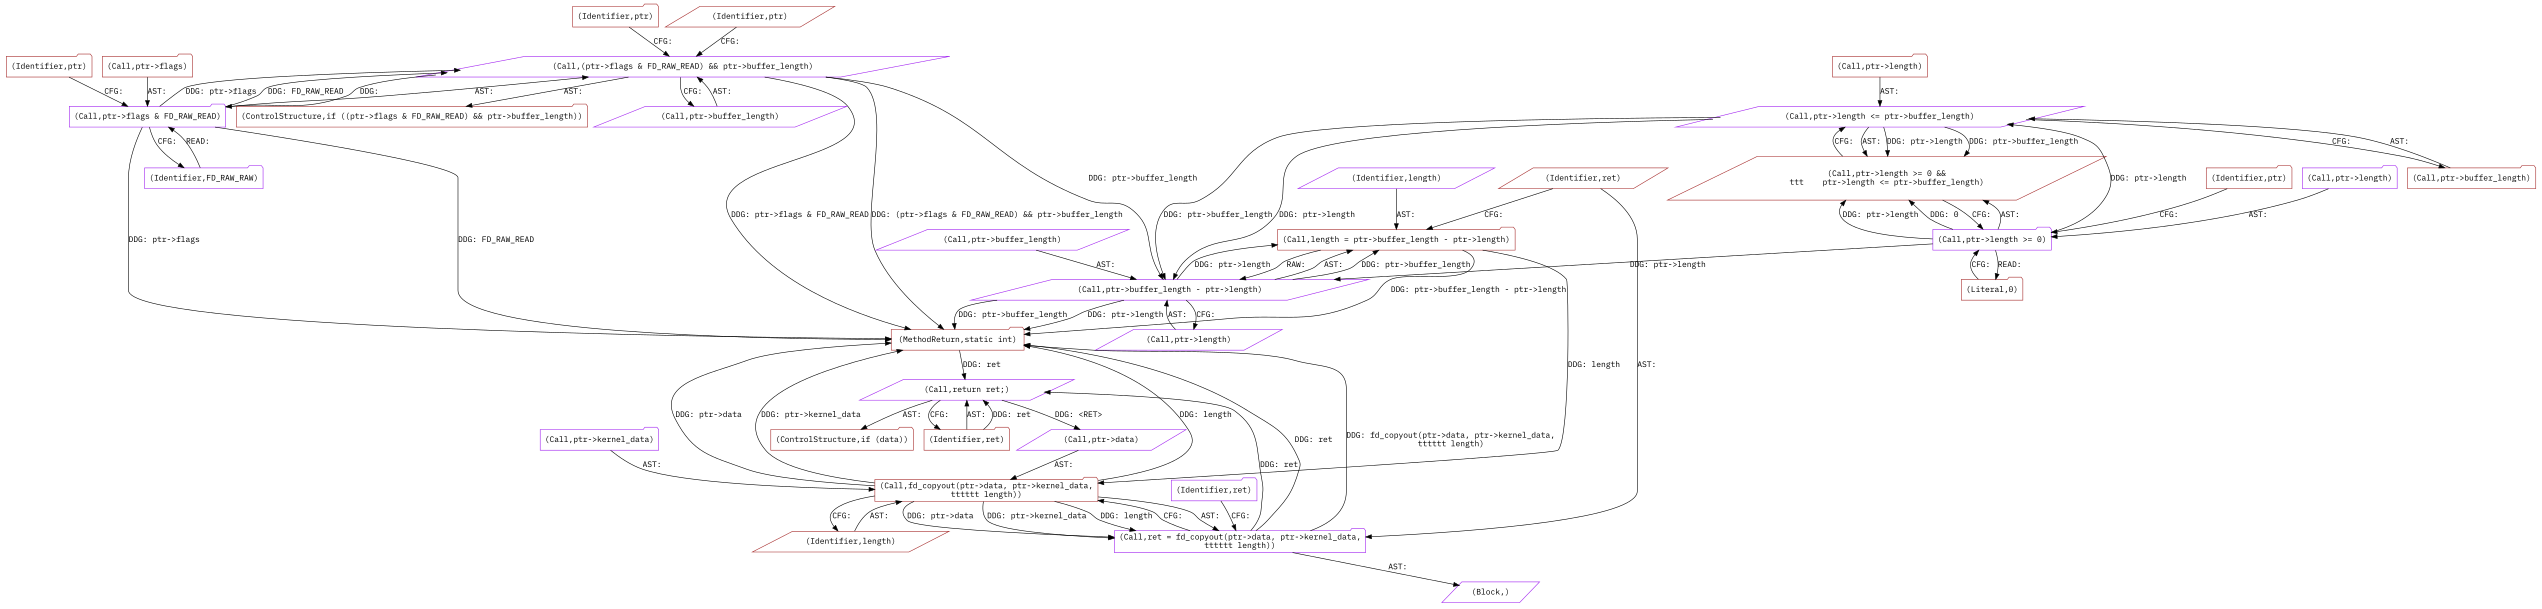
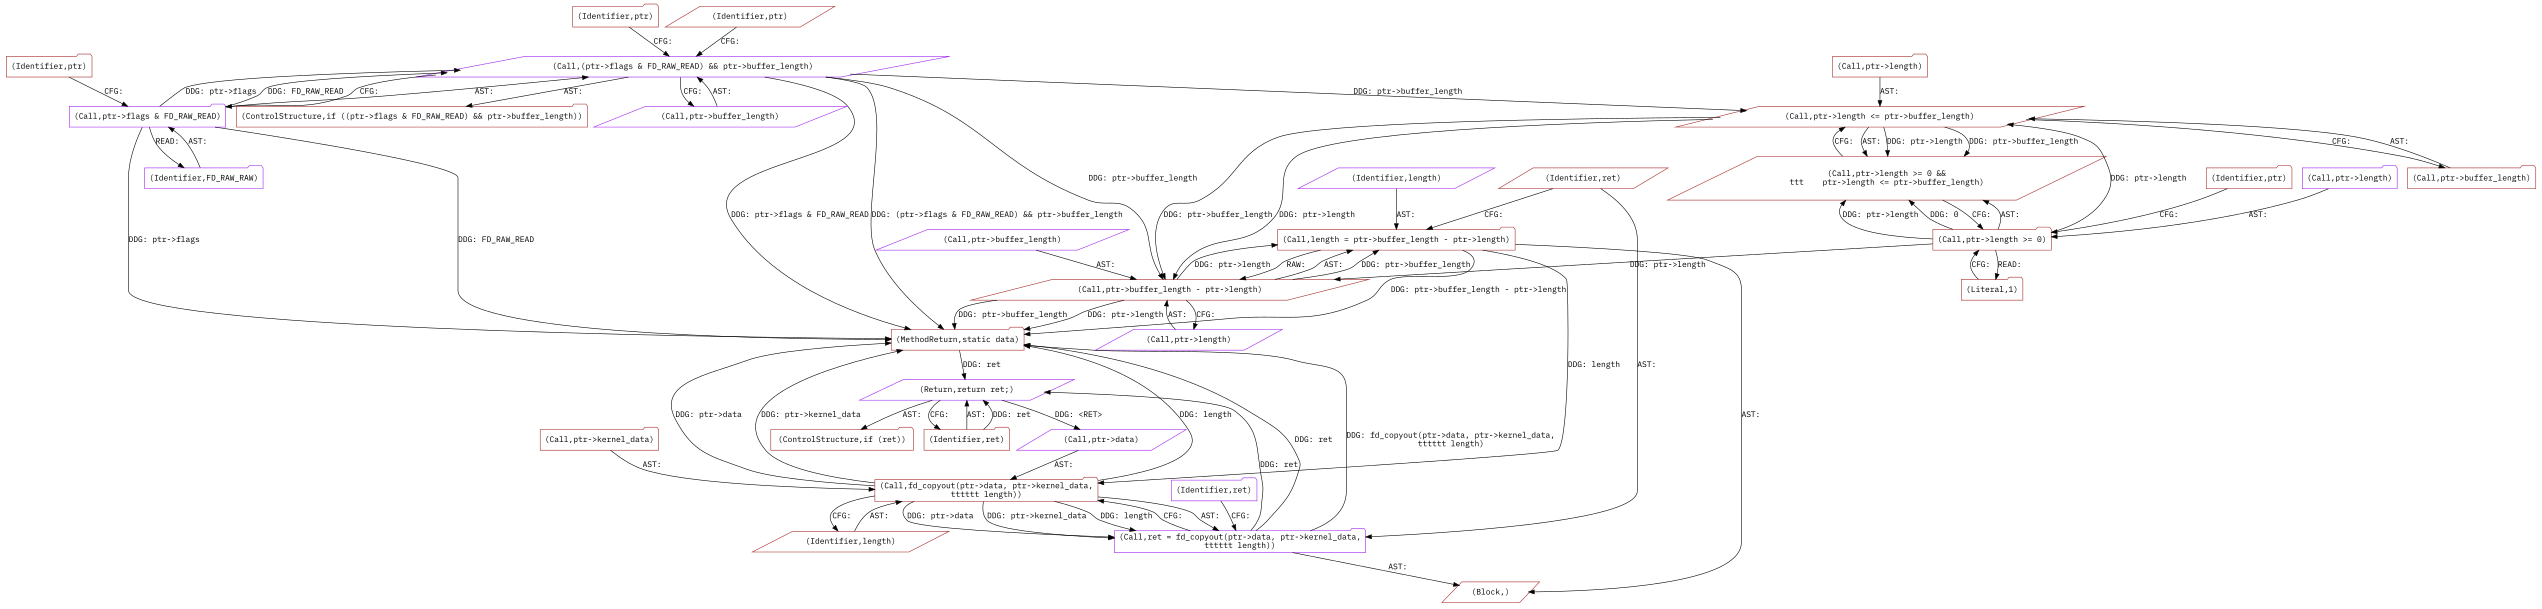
(147, 67) -> none
(372, 92) -> (372, 92)
none -> (1295, 92)
(1880, 117) -> (1880, 117)
(170, 142) -> (170, 142)
(200, 142) -> (200, 142)
(1992, 240) -> (1992, 240)
(1170, 290) -> (1170, 290)
(1992, 290) -> (1992, 290)
(958, 340) -> (958, 340)
(967, 390) -> (967, 390)
none -> (1741, 406)
(599, 440) -> (599, 440)
(842, 440) -> (842, 440)
(1491, 592) -> (1491, 592)
